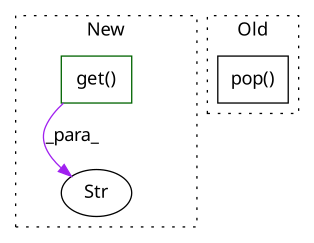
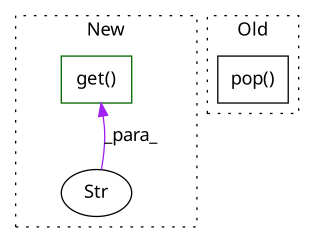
(44, 135) -> (105, 143)
